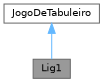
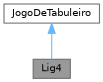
(52, 69) -> (52, 69)
